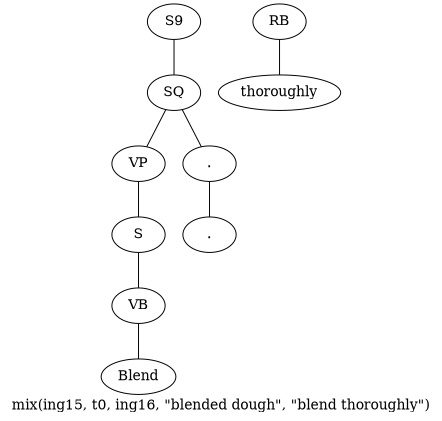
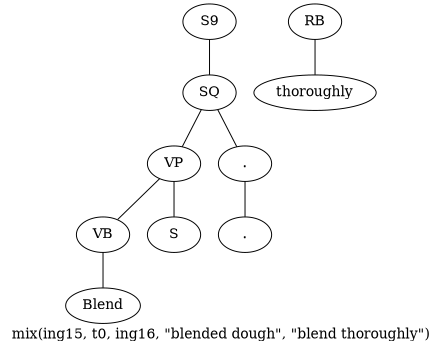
(139, 270) -> (139, 199)
